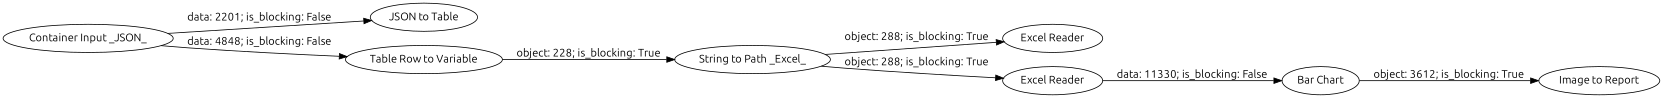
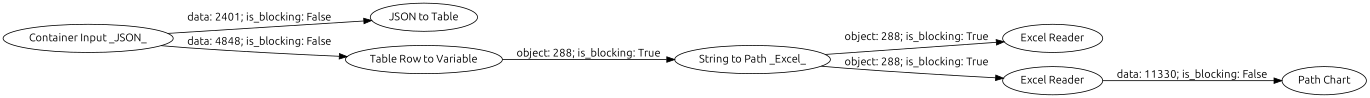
(259, 18) -> (259, 18)
(588, 54) -> (588, 54)
(1321, 81) -> (1324, 81)
(1599, 81) -> none
